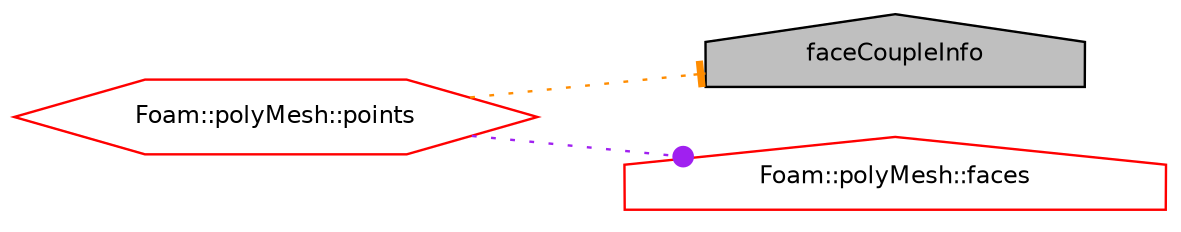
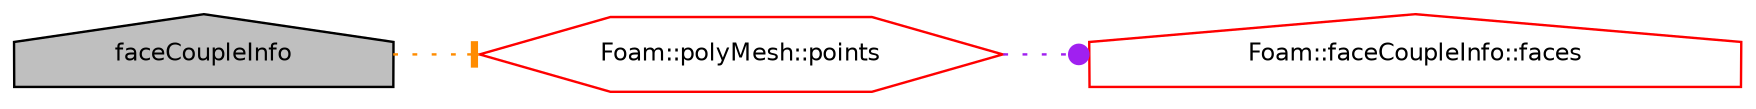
(582, 86) -> (430, 54)
(895, 177) -> (1415, 54)
